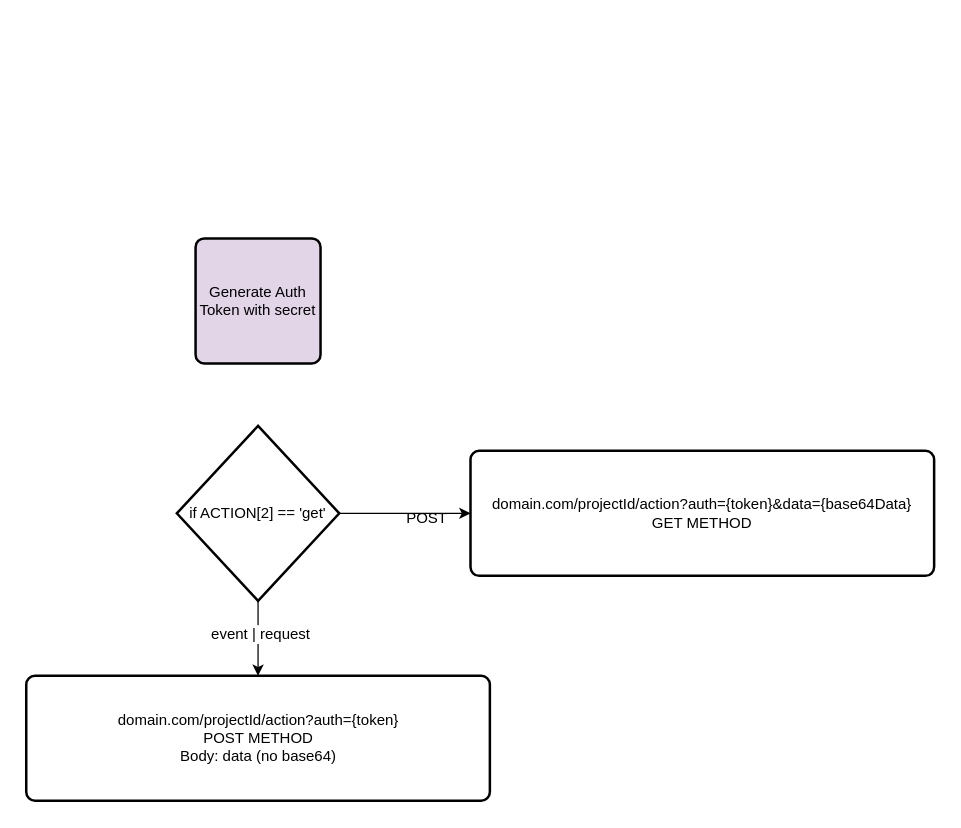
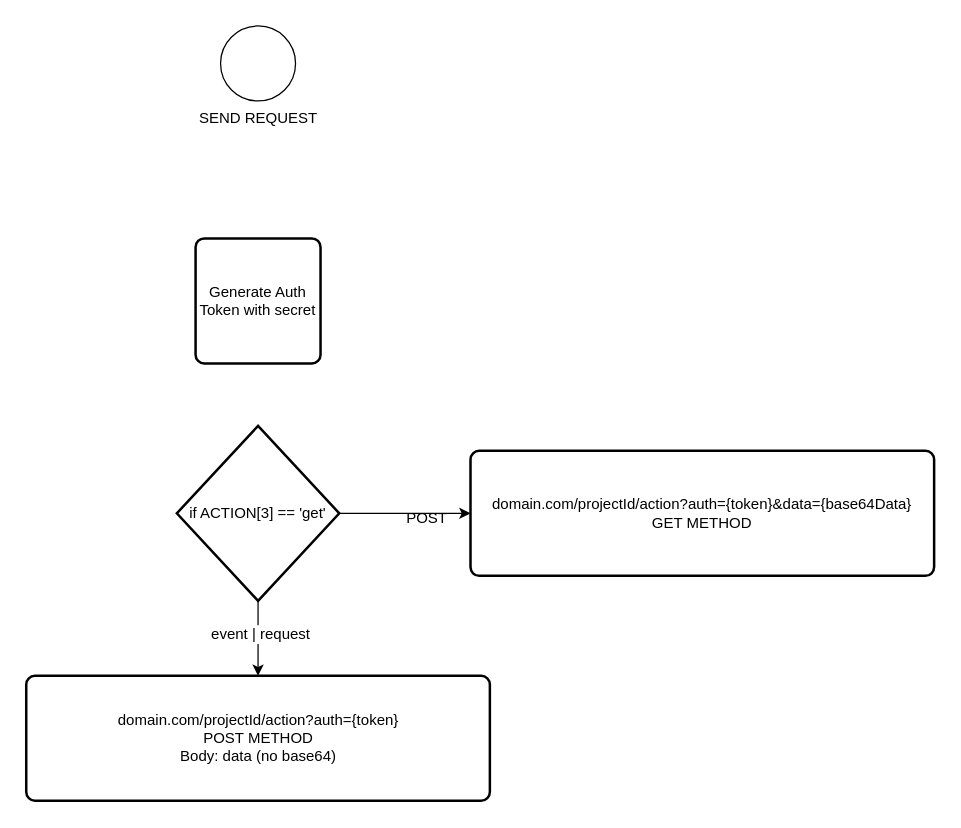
none -> (258, 63)
(258, 301) -> (258, 301)
(258, 513) -> (258, 513)
